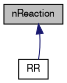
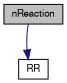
(40, 47) -> (27, 37)
